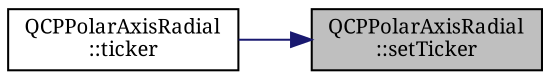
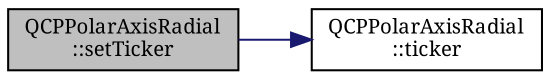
(265, 40) -> (265, 40)
